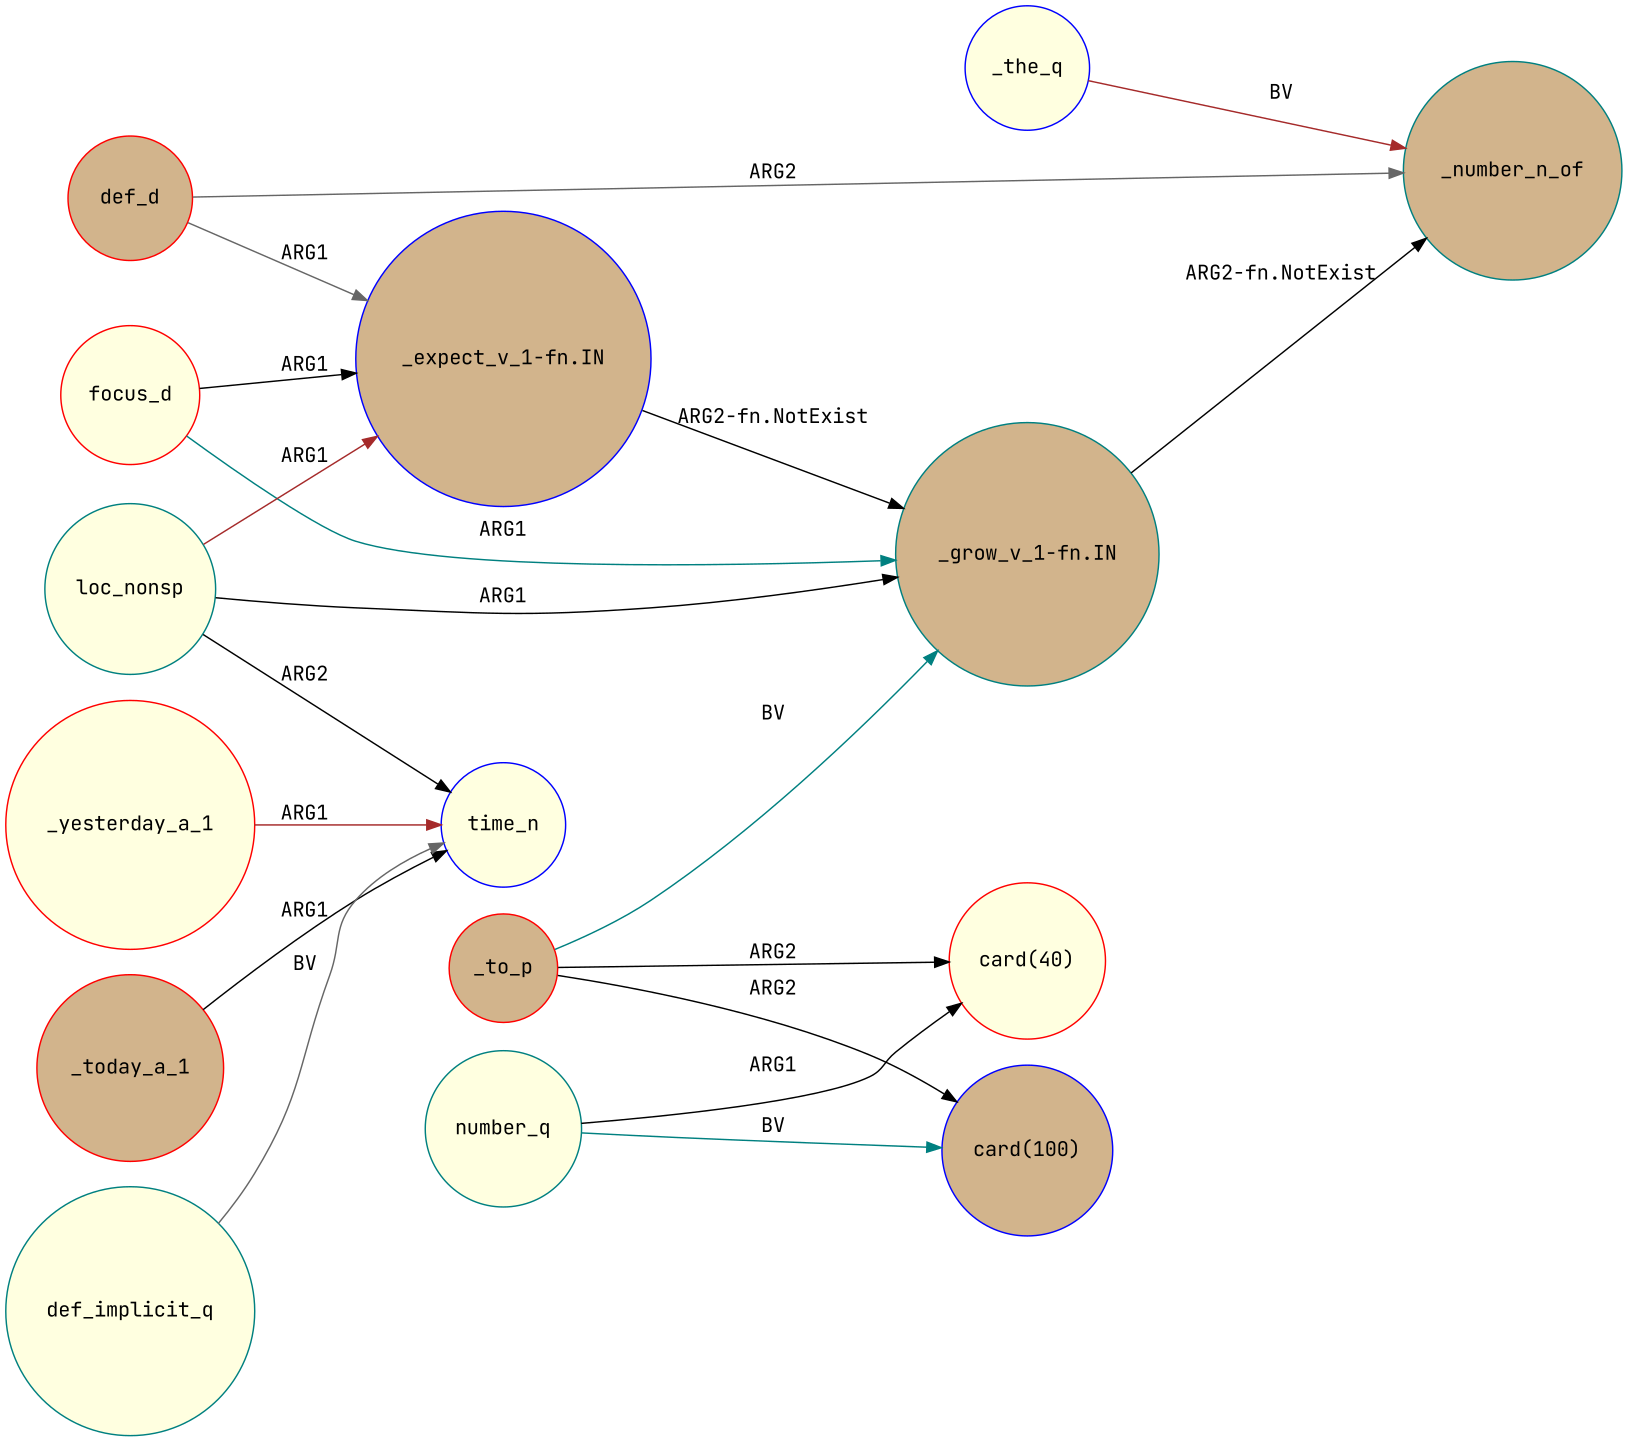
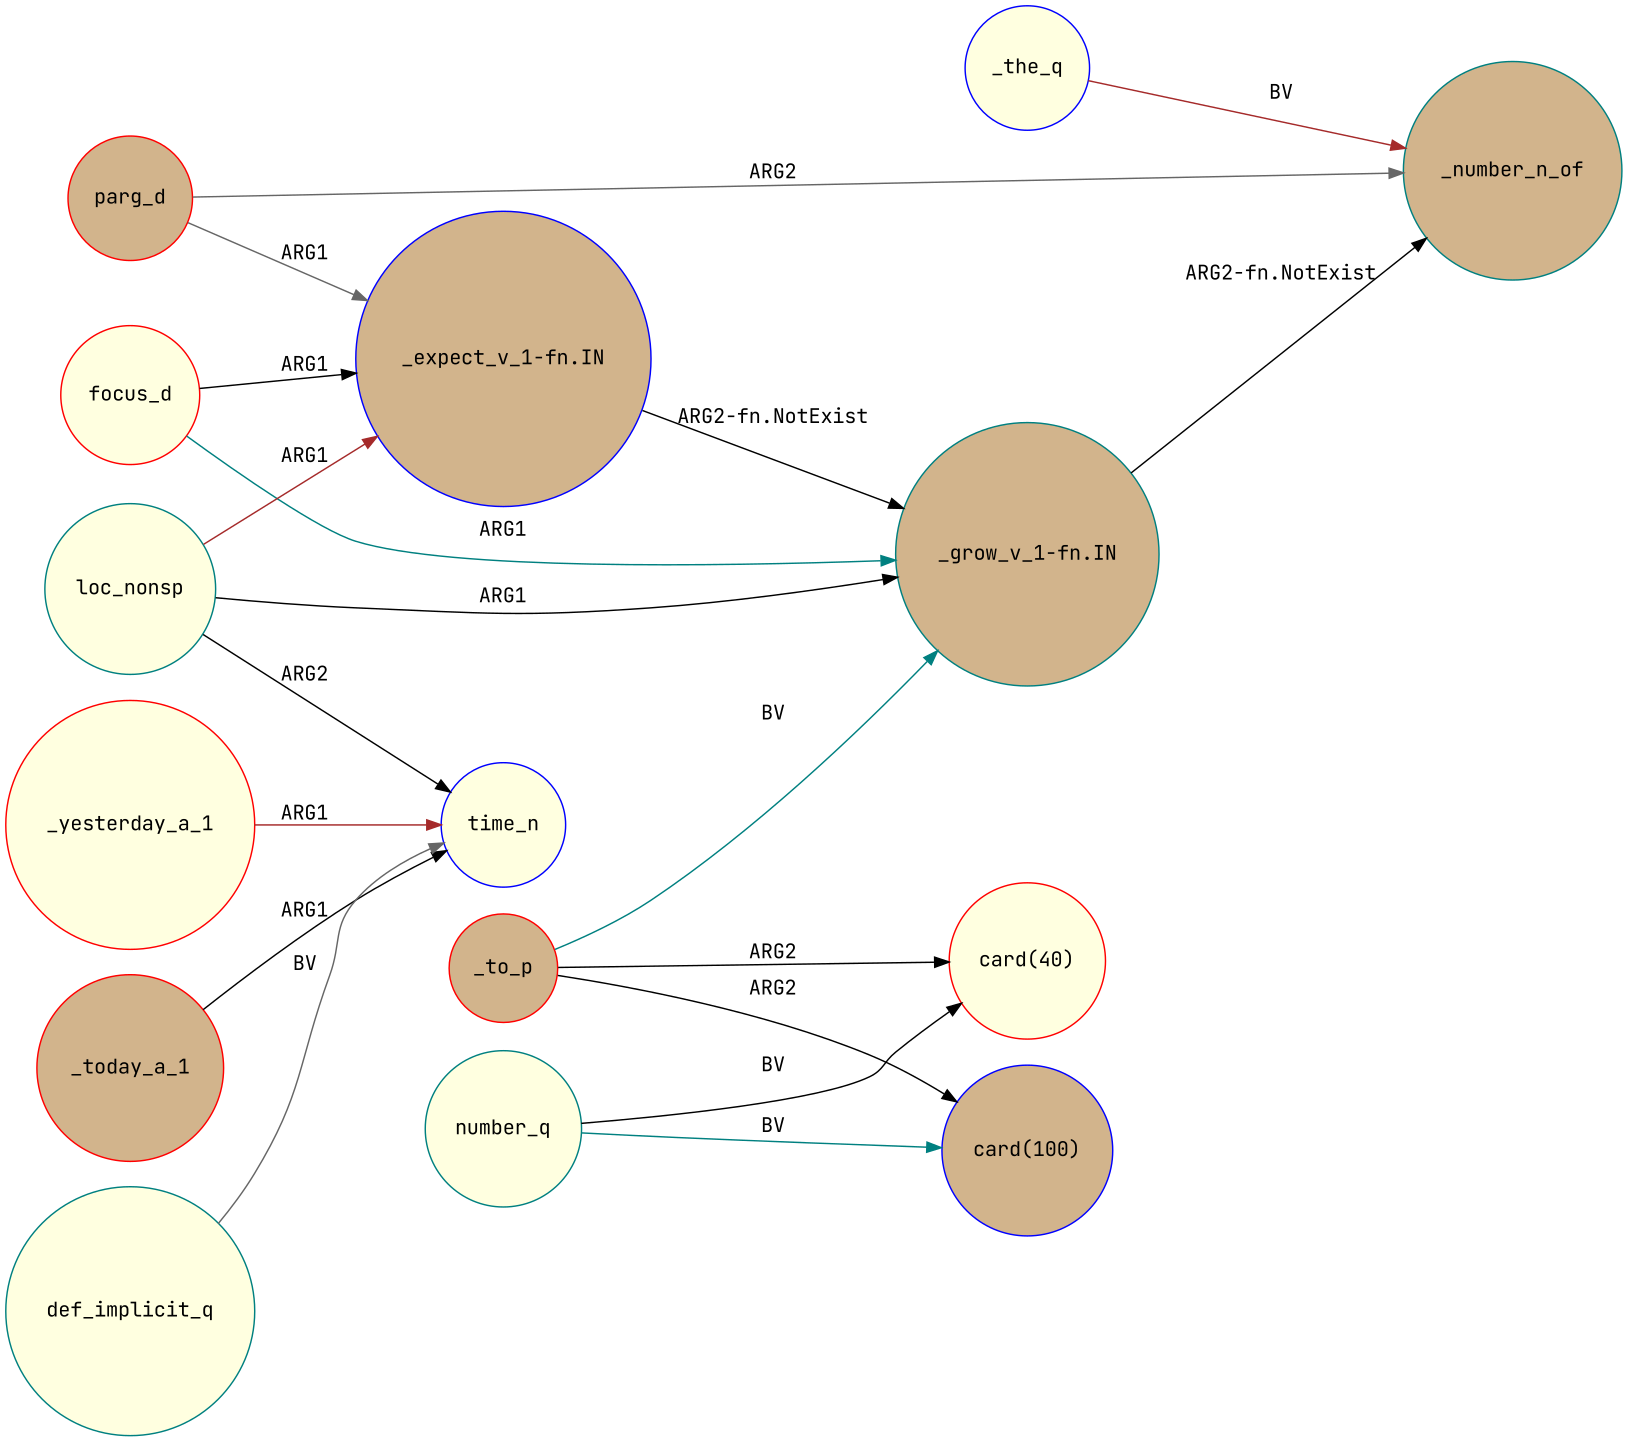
(130, 198) -> (130, 198)
(773, 1066) -> (773, 1066)
